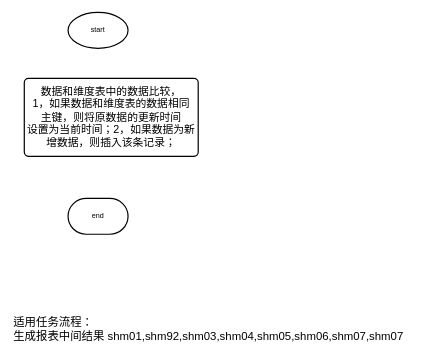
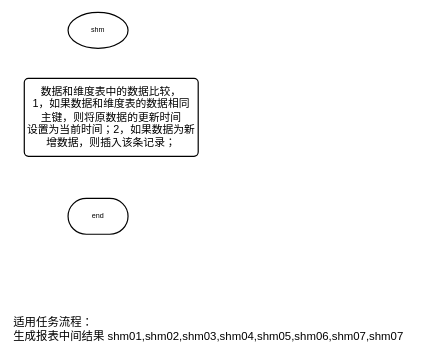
(98, 30) -> (98, 30)
(132, 325) -> (132, 325)
